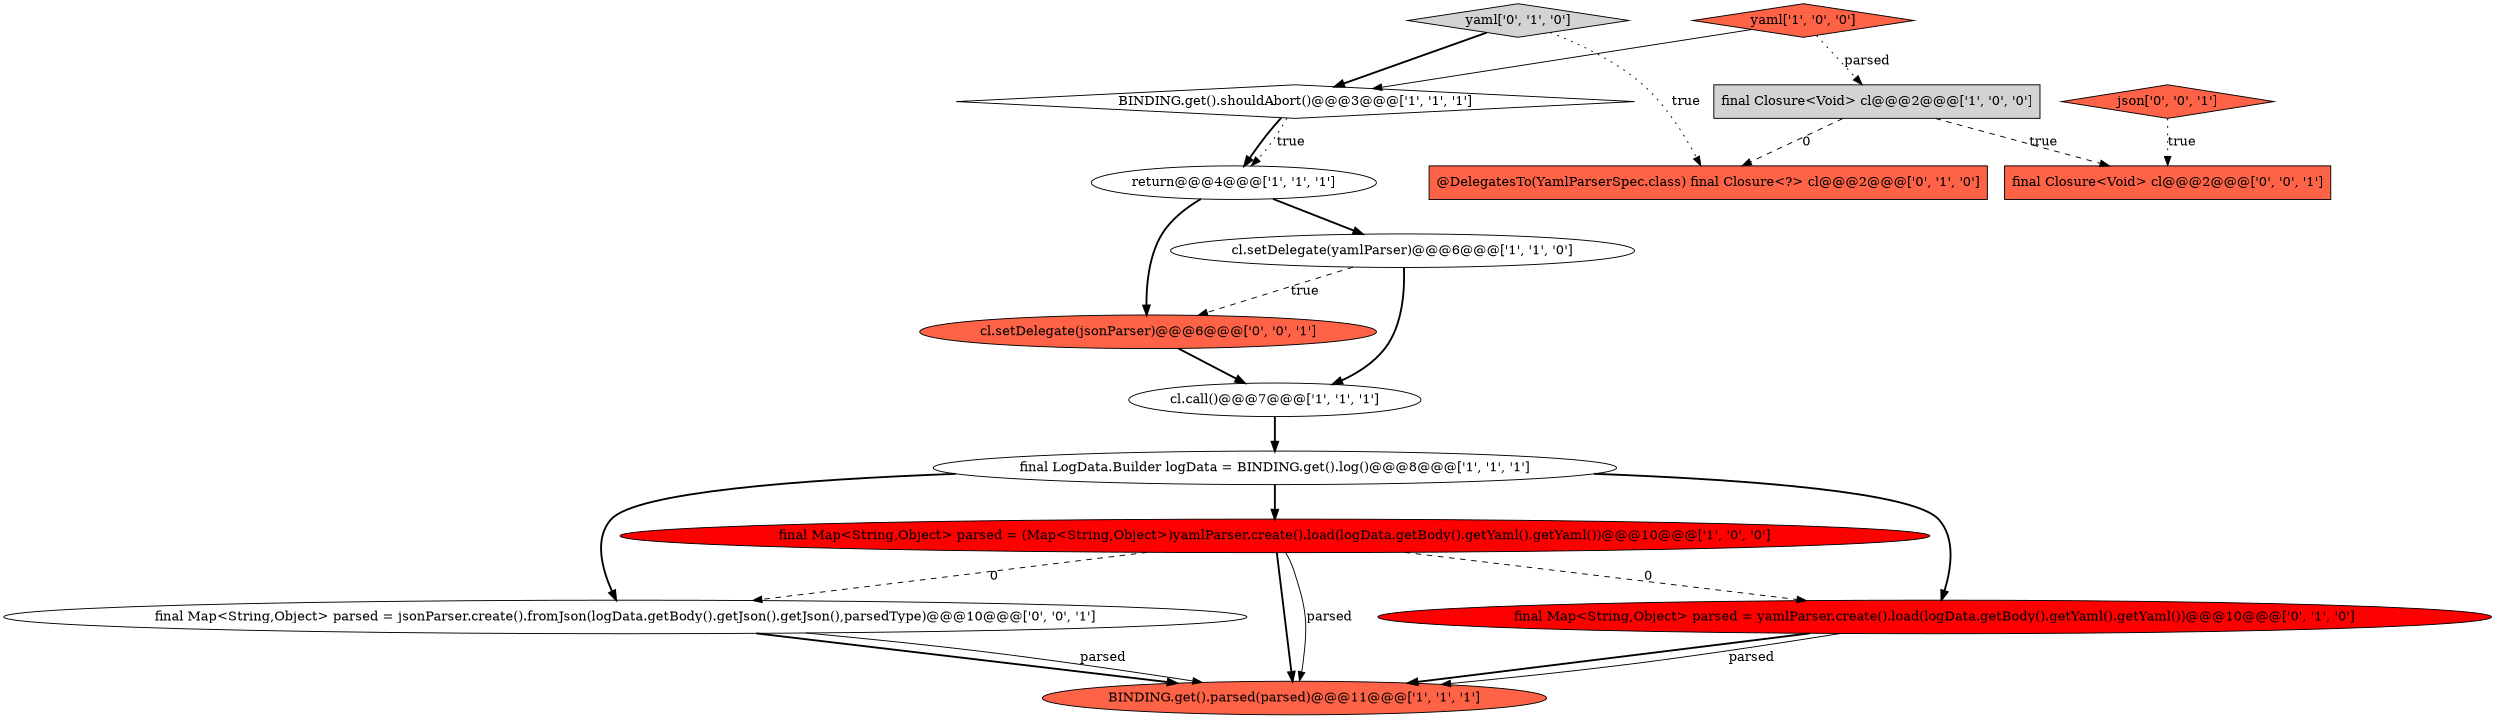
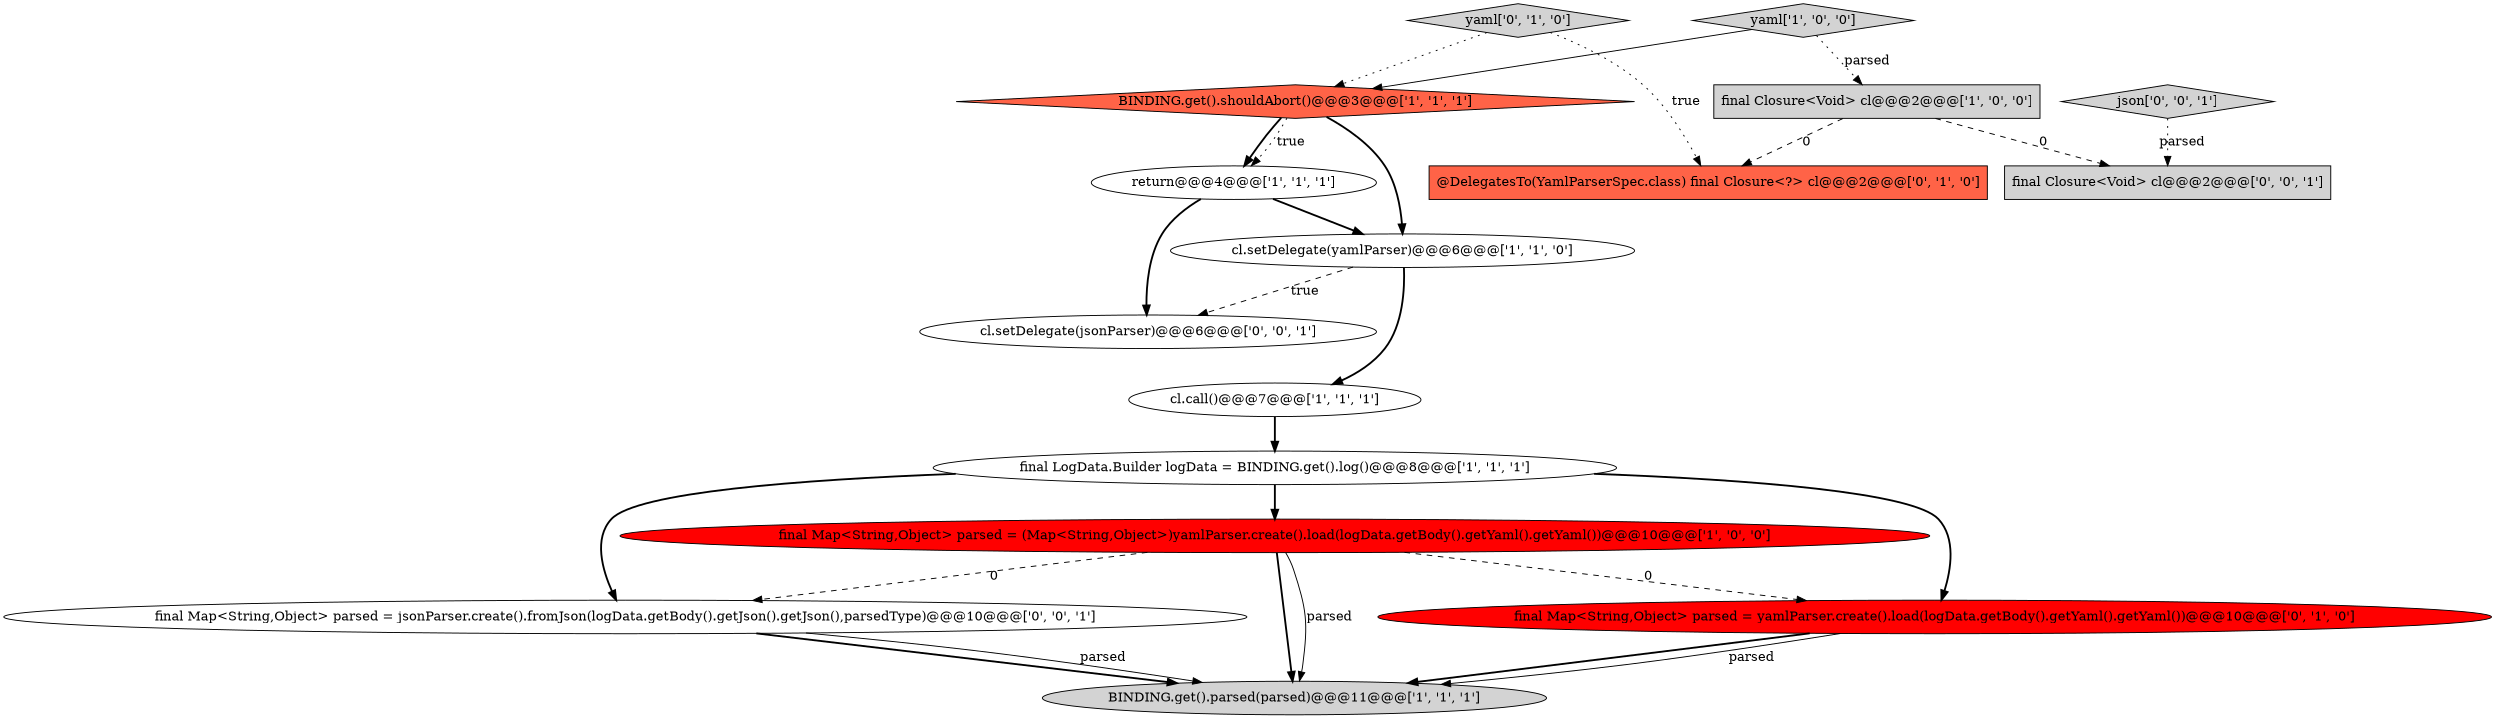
(1803, 21) -> (1803, 21)
(1415, 58) -> (1415, 58)
(1295, 102) -> (1295, 102)
(2168, 102) -> (2168, 102)
(2044, 142) -> (2044, 142)
(2182, 142) -> (2182, 142)
none -> (1380, 160)
(2168, 183) -> (2168, 183)
(1148, 332) -> (1148, 332)
(1208, 364) -> none
(1294, 698) -> (1294, 698)
